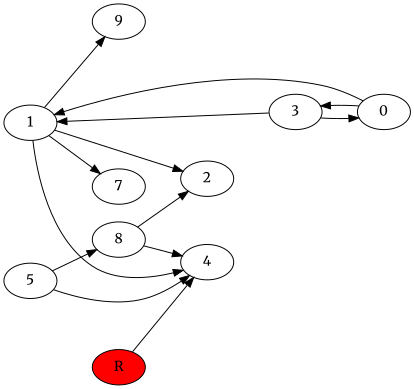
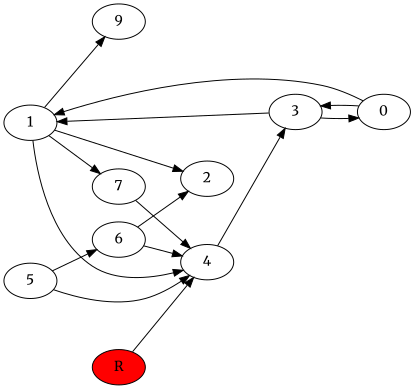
none -> (249, 191)
none -> (159, 221)
(119, 240) -> (119, 240)
